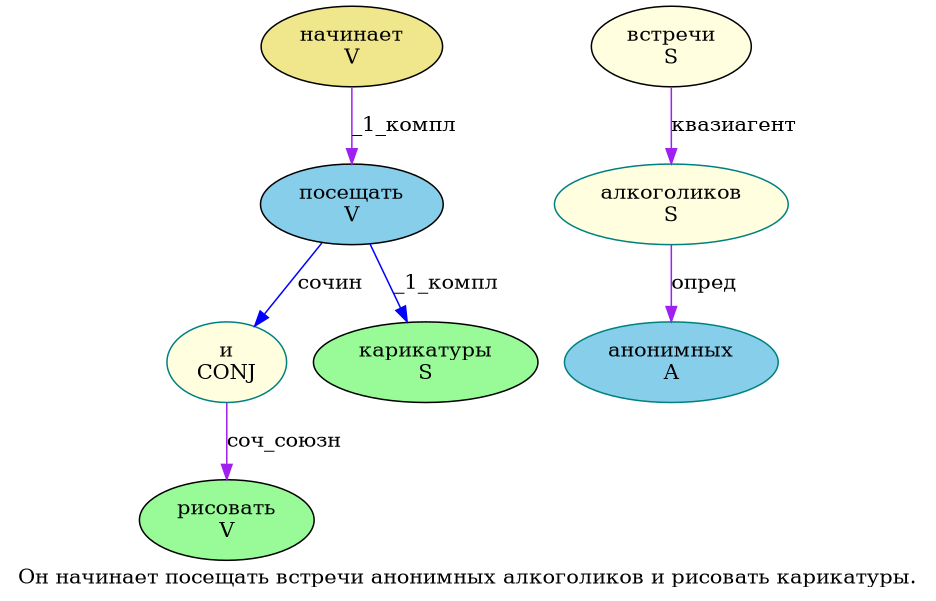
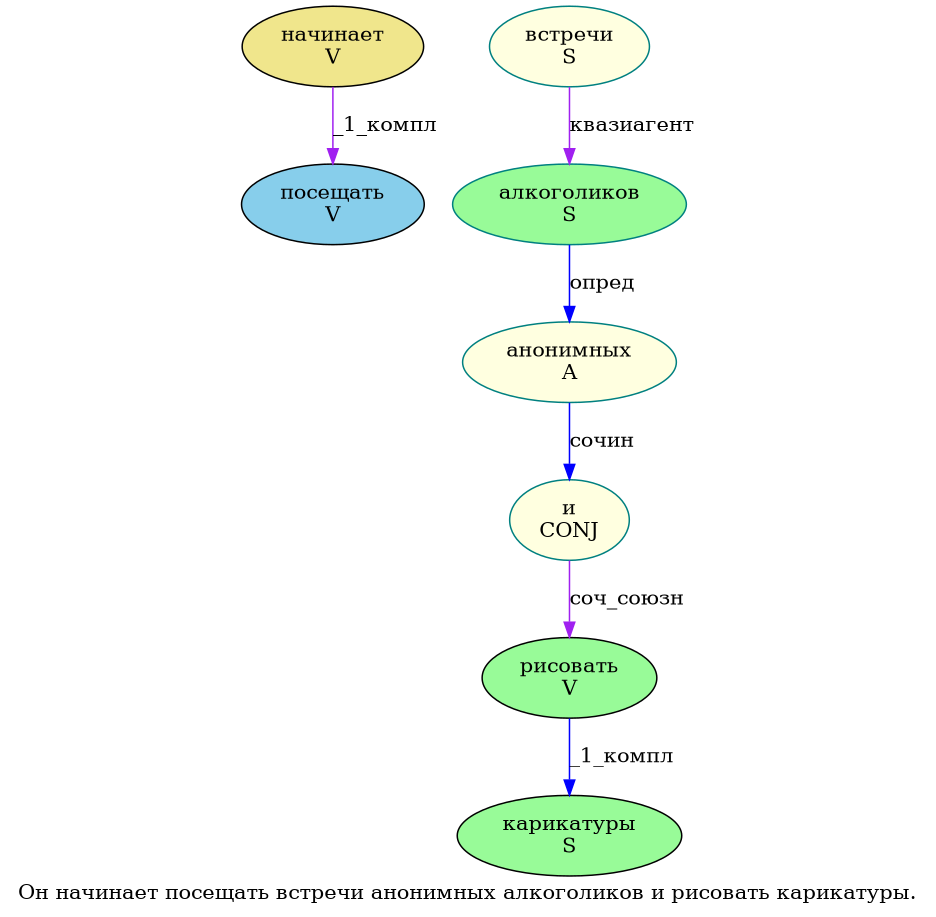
(671, 47) -> (569, 47)
(671, 204) -> (569, 204)
(671, 275) -> (569, 275)
(385, 276) -> (569, 749)
(293, 278) -> (569, 433)
(671, 362) -> (569, 362)
